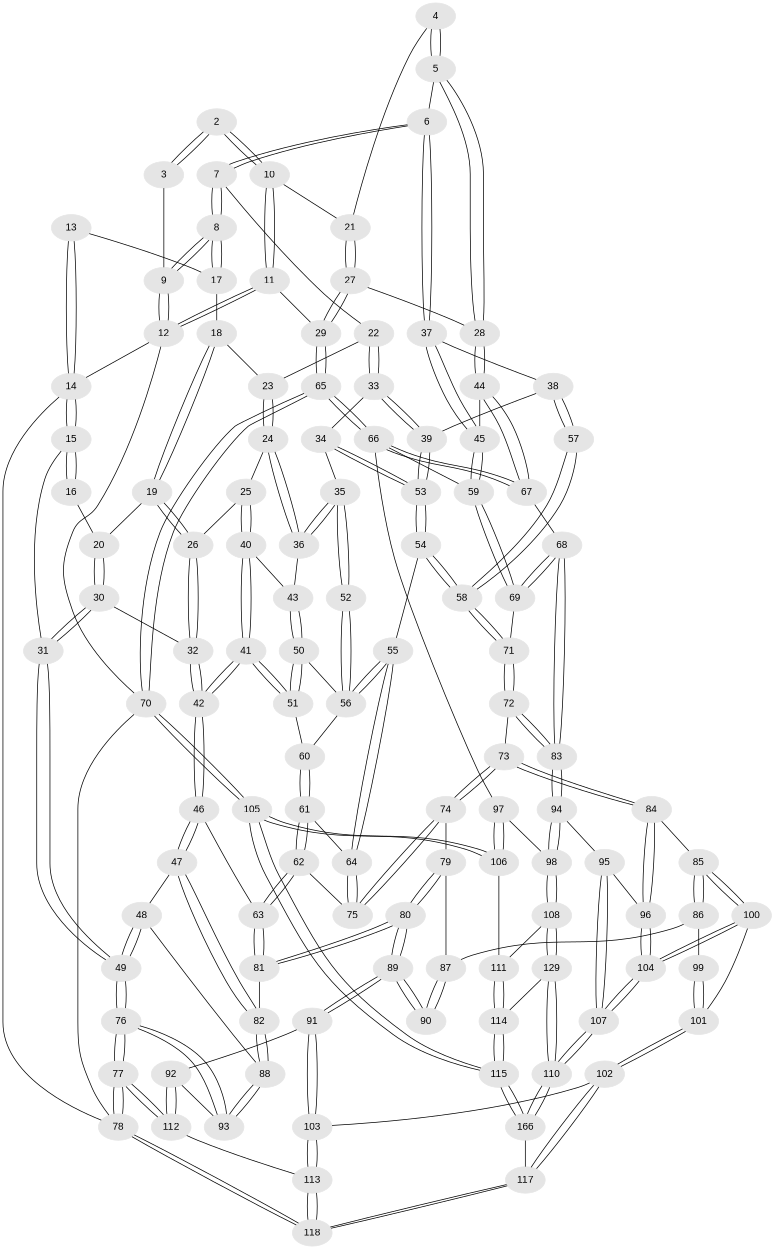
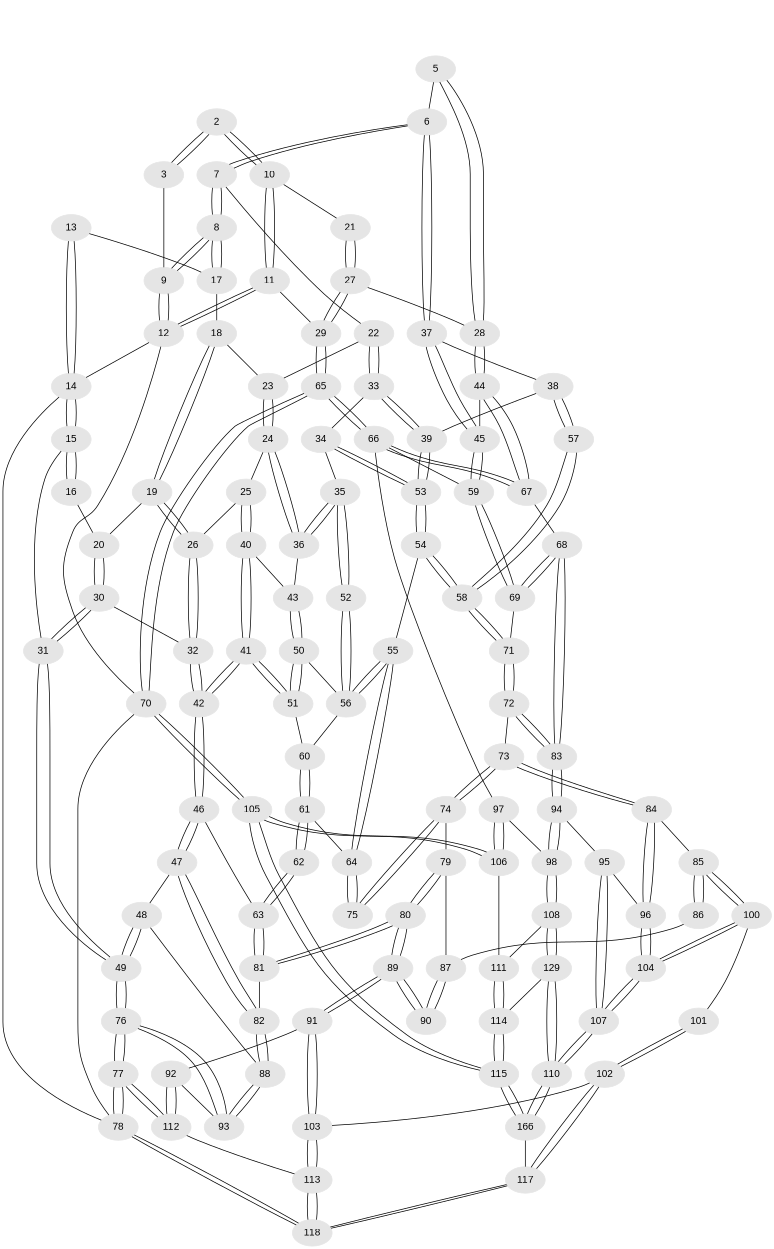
(436, 16) -> none
(326, 889) -> none
(699, 968) -> none
